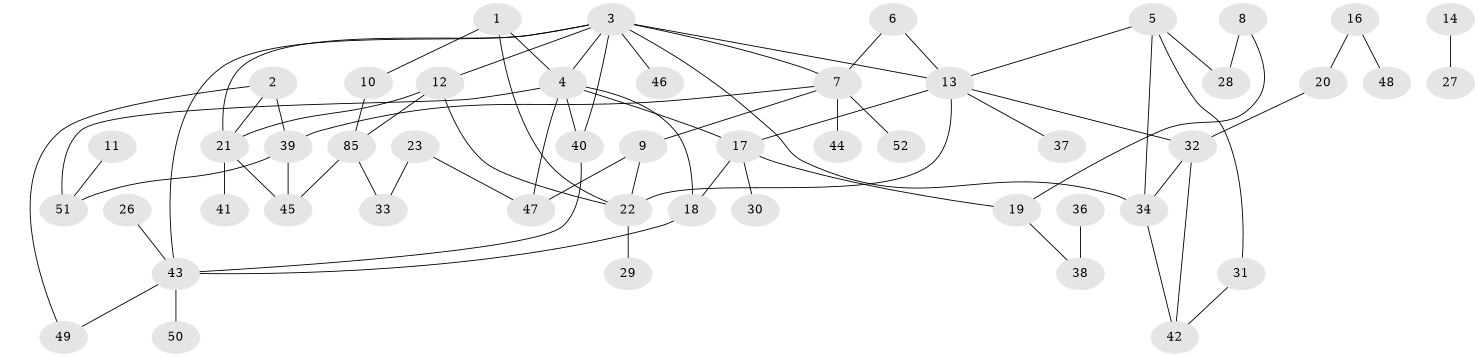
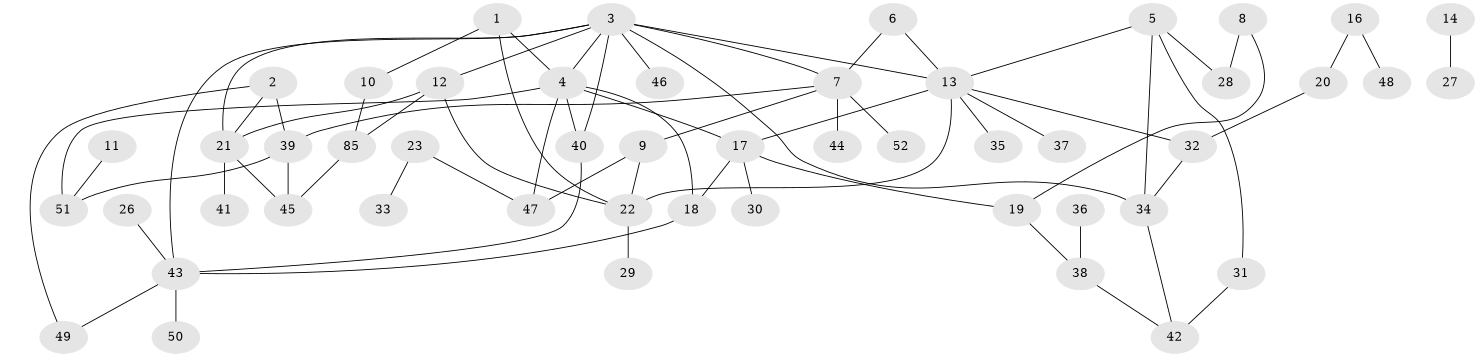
none -> (998, 147)
(368, 178) -> none
(1184, 242) -> (1128, 306)
